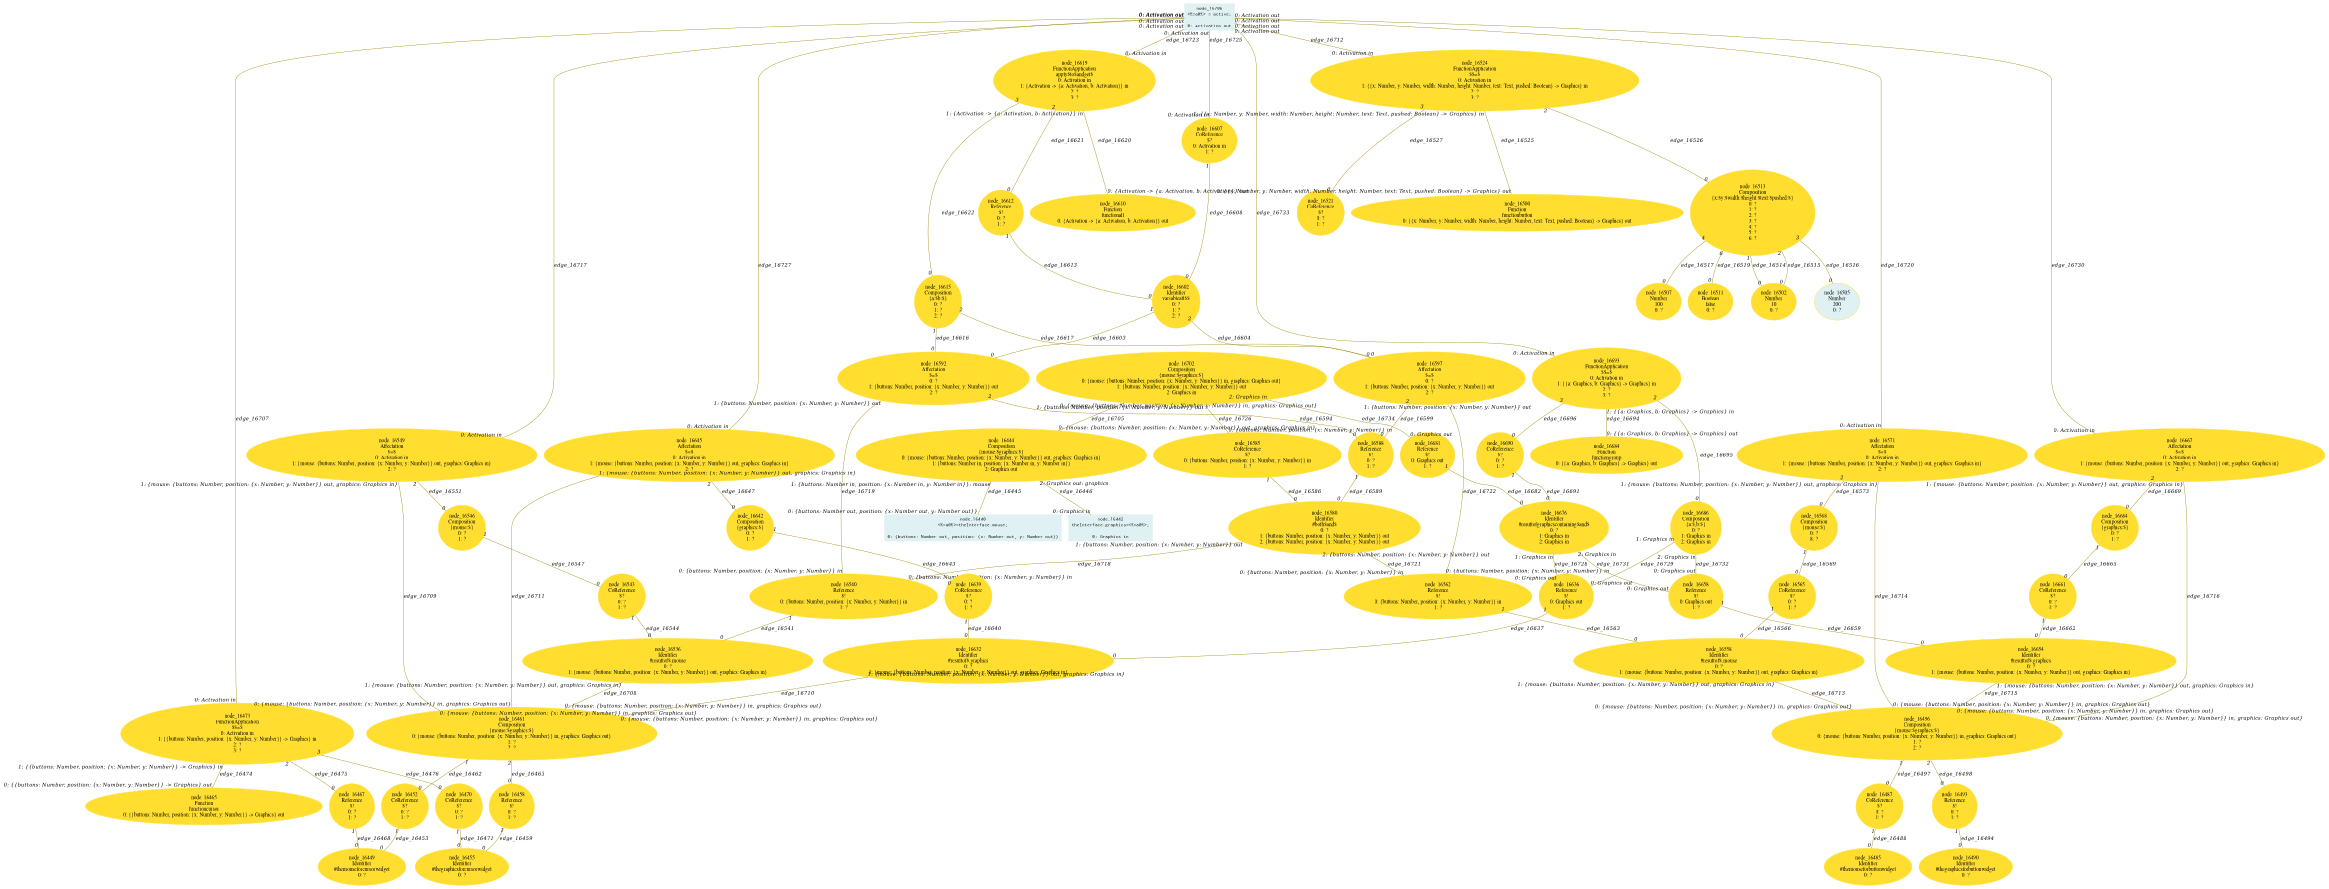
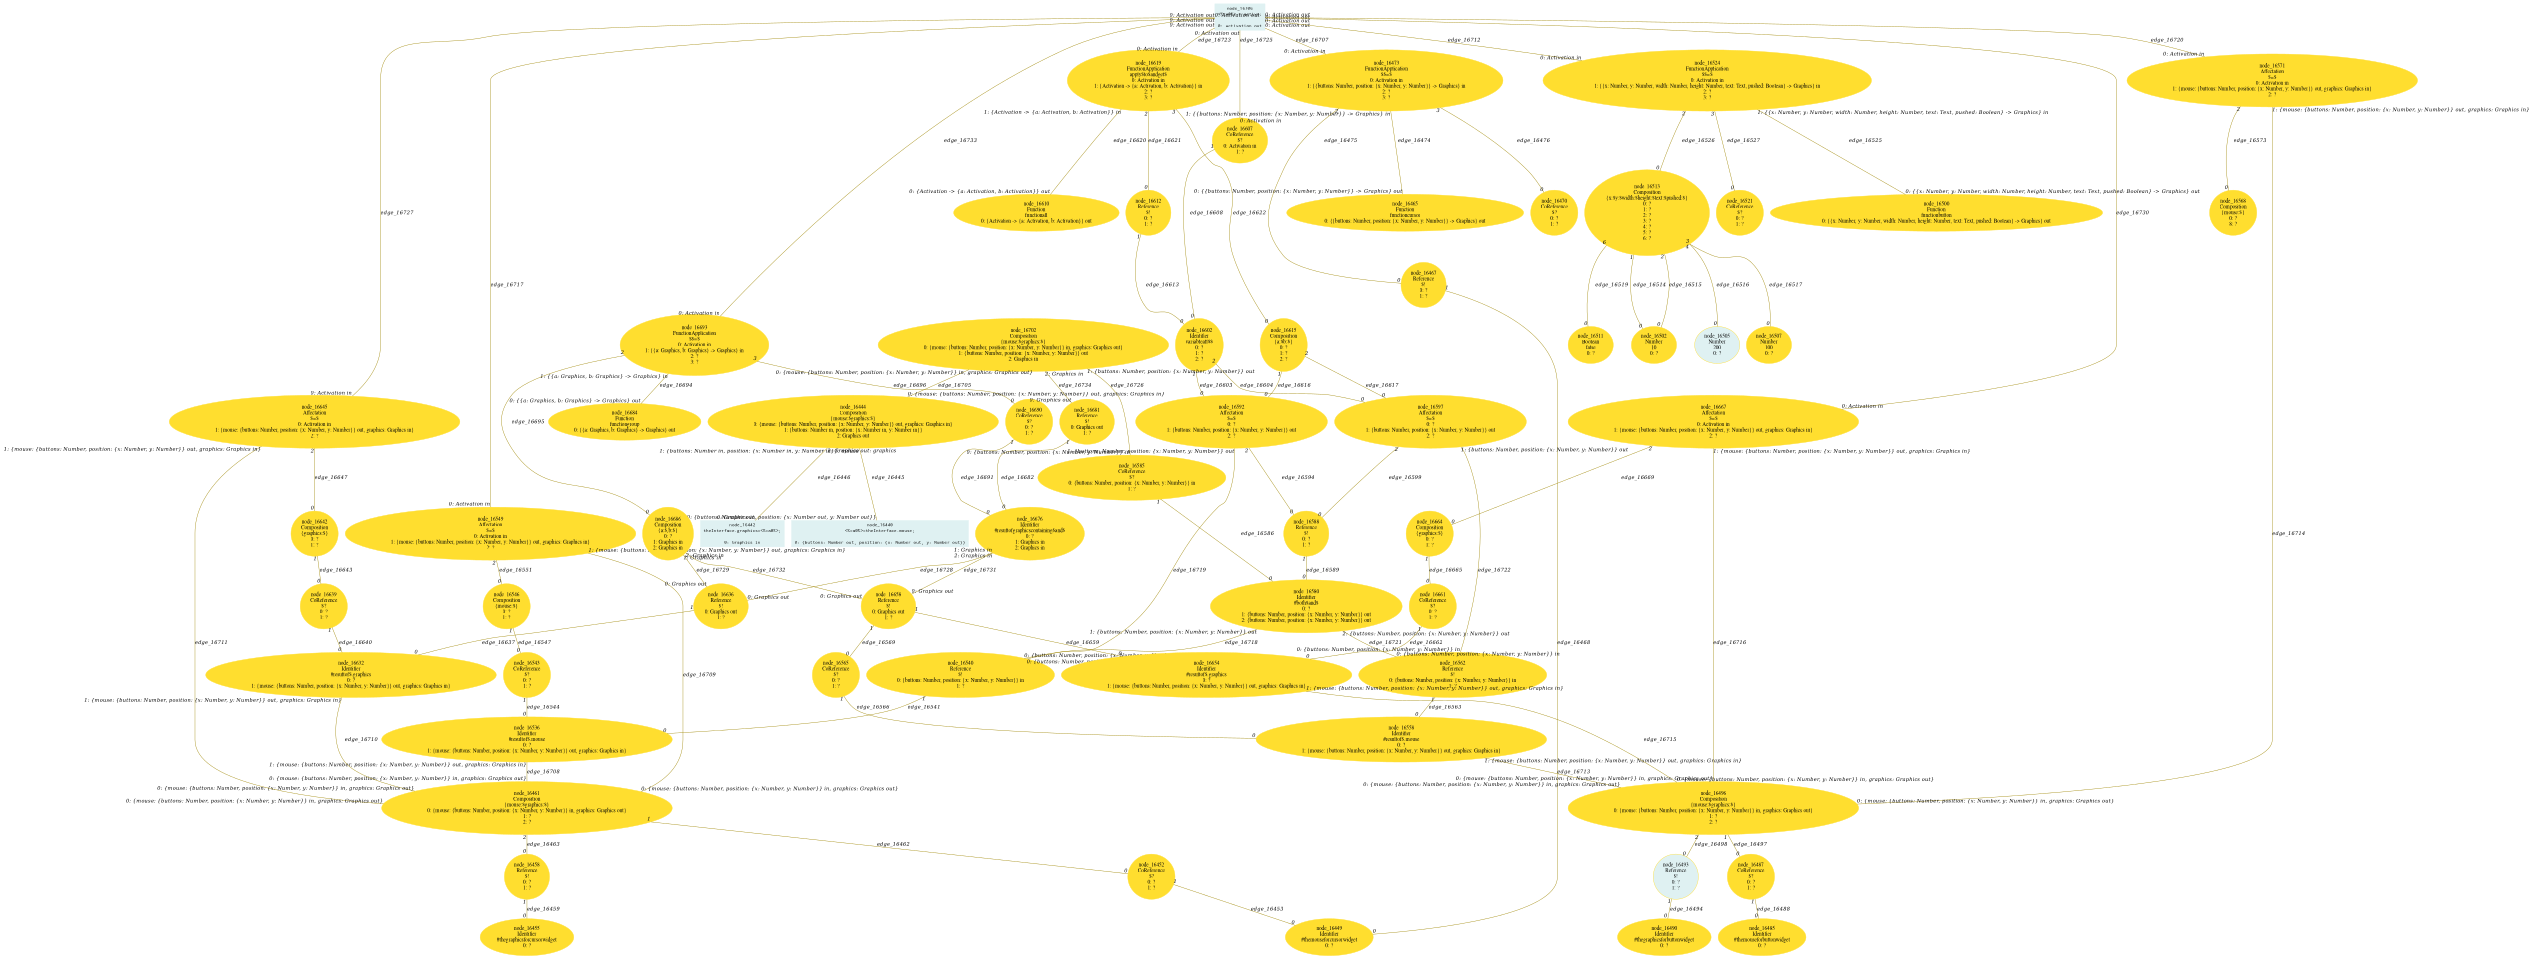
(1803, 562) -> (862, 641)
(1955, 806) -> (1676, 877)
(461, 839) -> none
